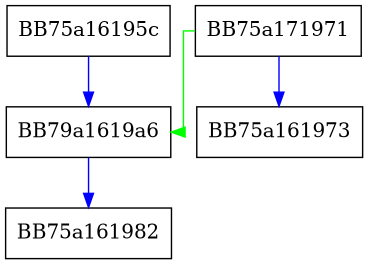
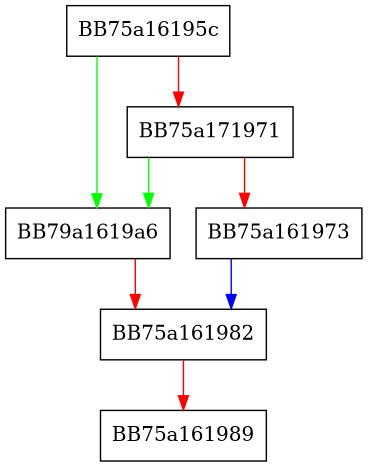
(89, 74) -> (97, 125)
none -> (179, 74)
(279, 74) -> (245, 176)
(89, 176) -> (135, 277)
none -> (231, 277)
none -> (183, 436)
